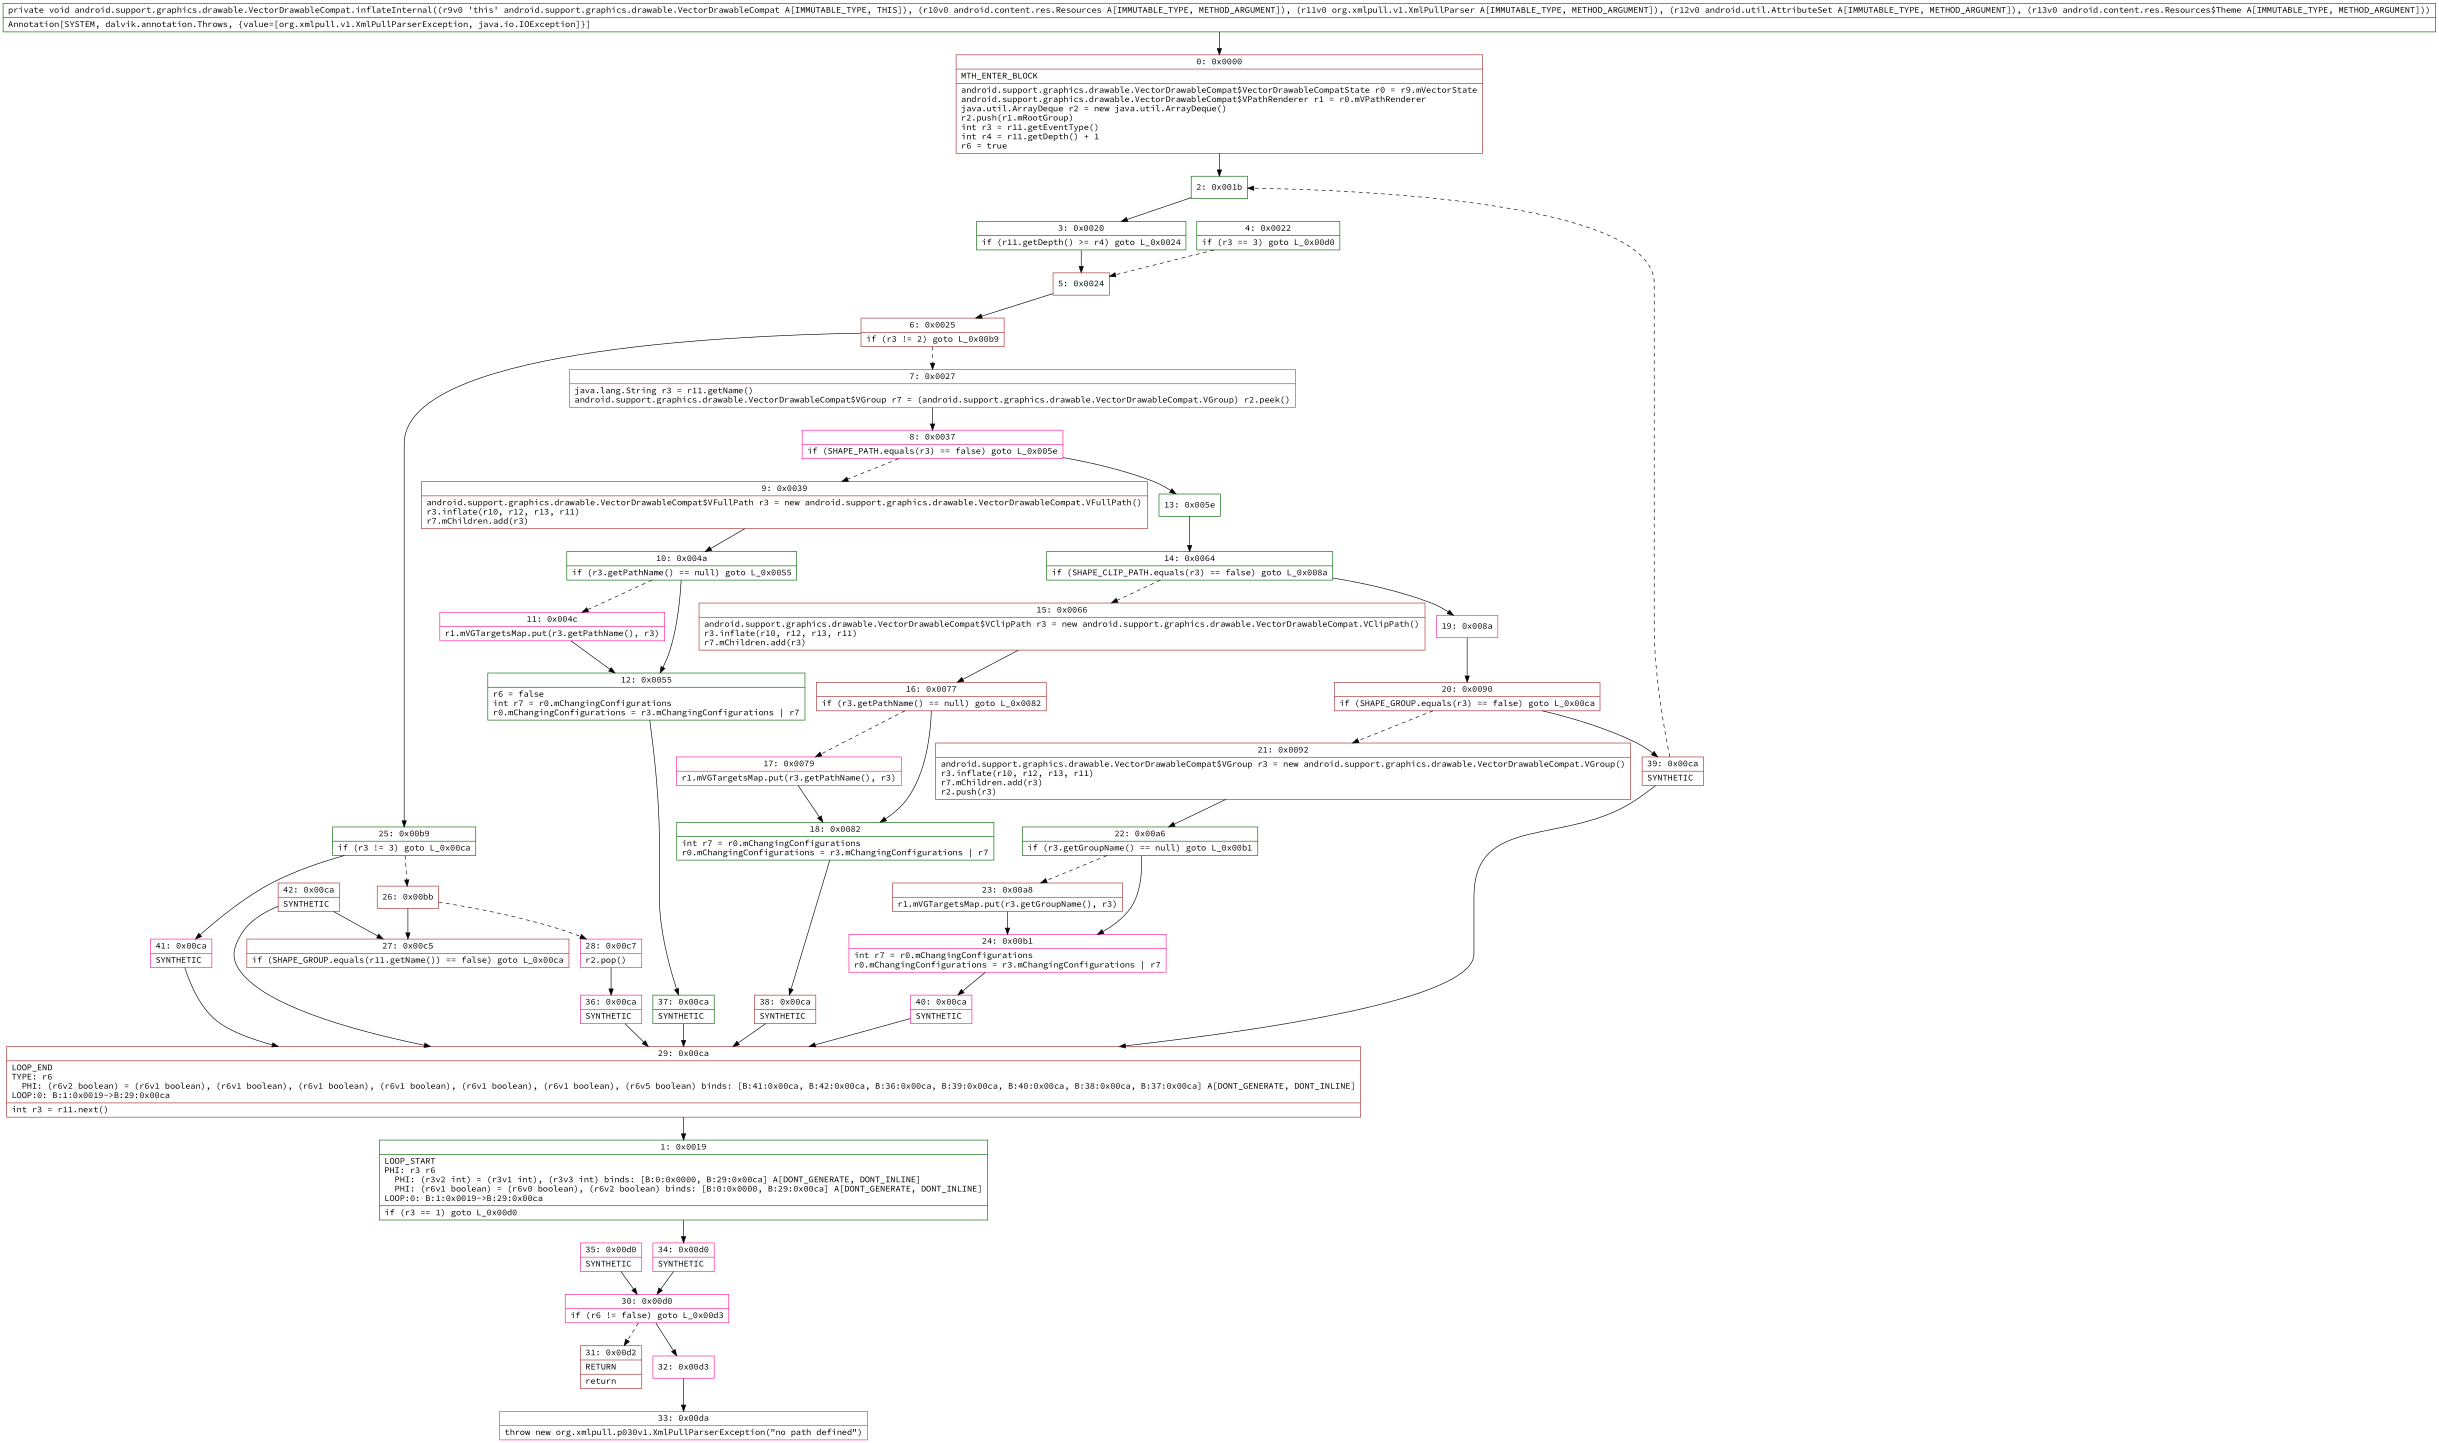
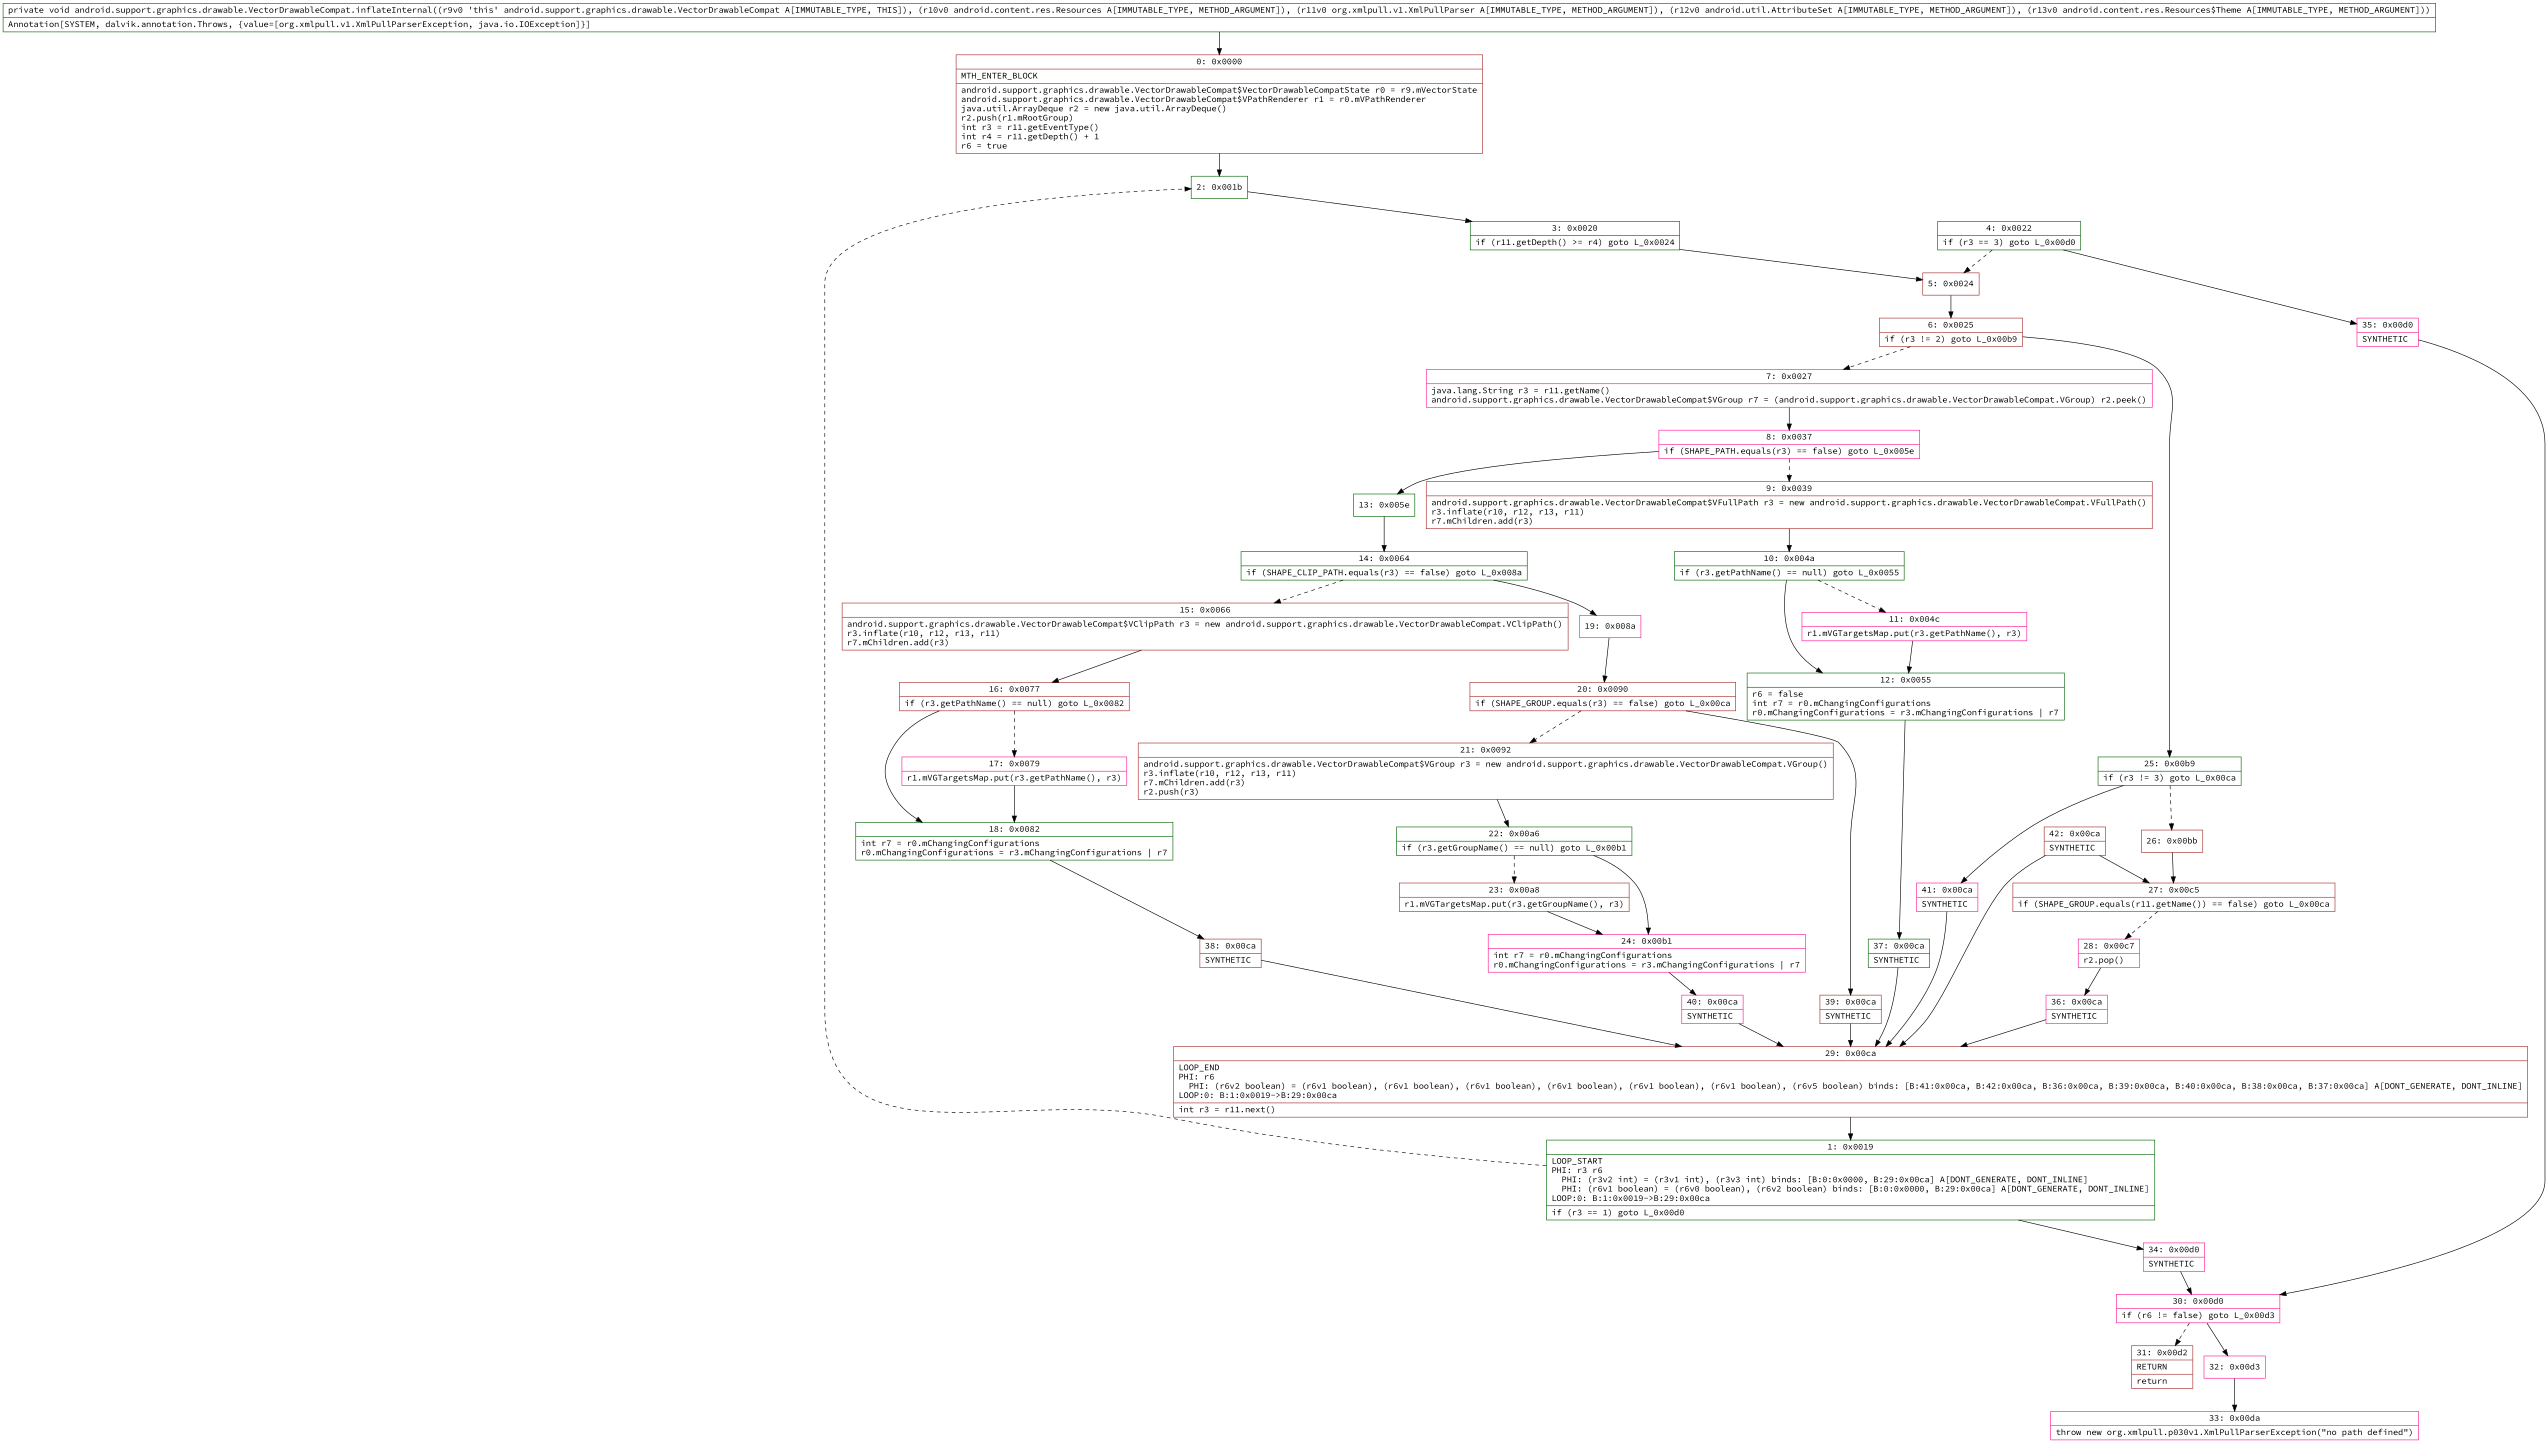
none -> (2207, 286)
(1654, 306) -> (825, 846)
(510, 916) -> (2144, 923)
(35, 1077) -> (1199, 1077)
